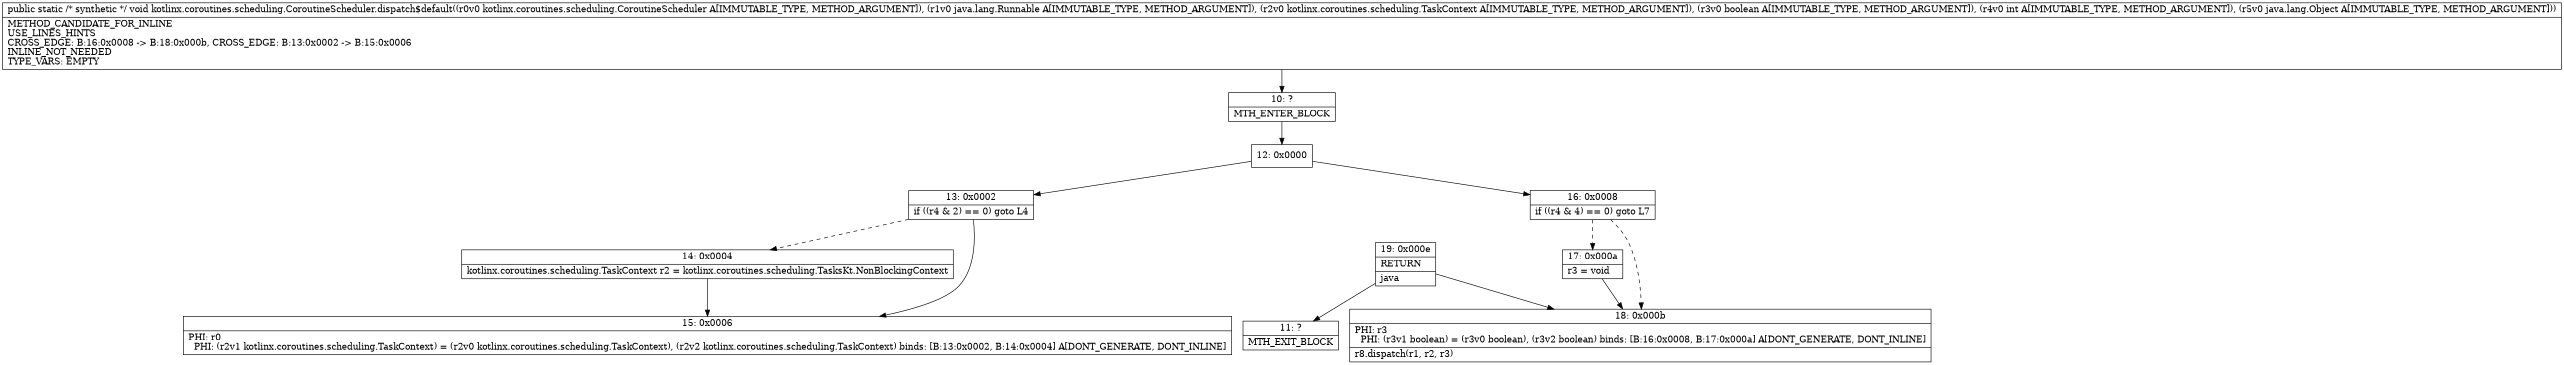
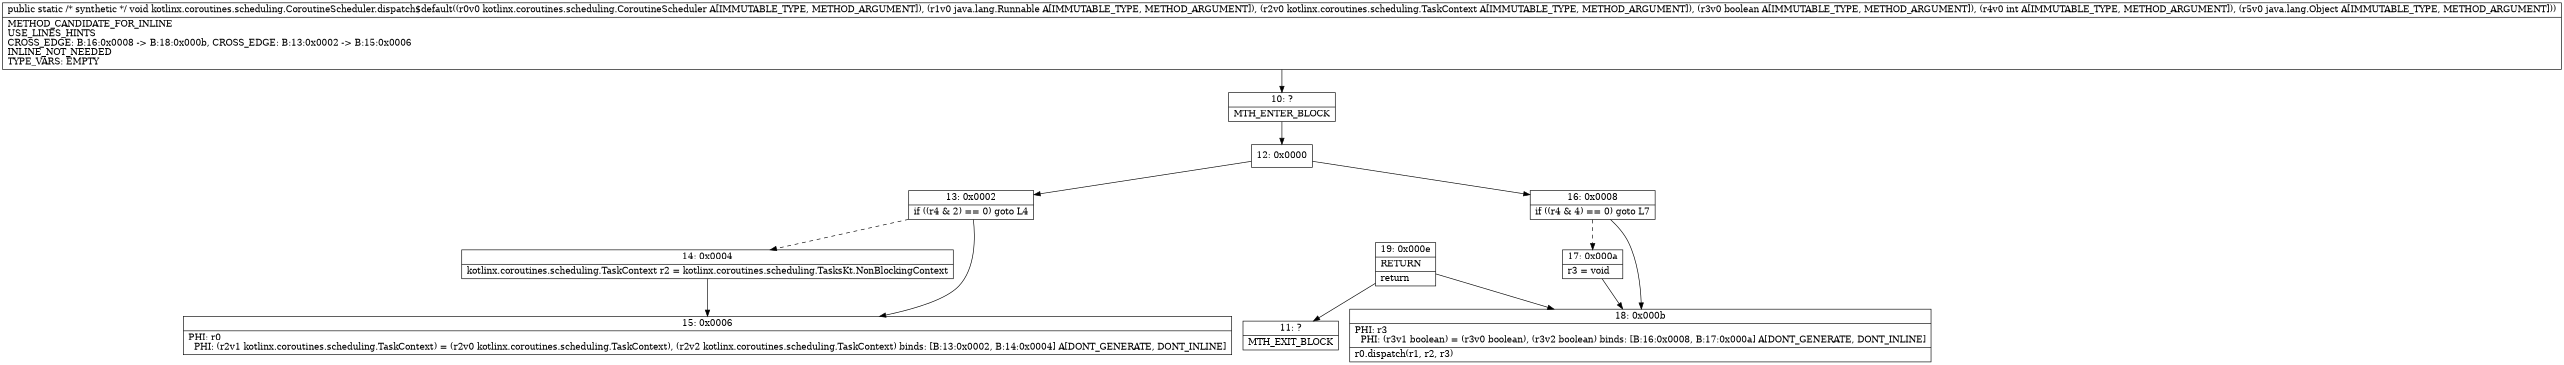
(1634, 258) -> (1634, 258)
(1390, 278) -> (1395, 278)
(1404, 354) -> (1404, 354)
